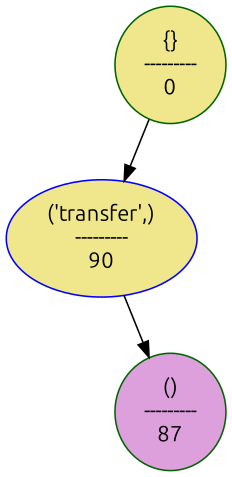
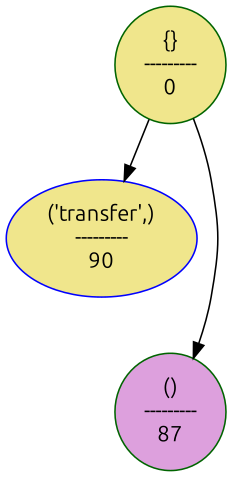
(134, 319) -> (218, 230)
